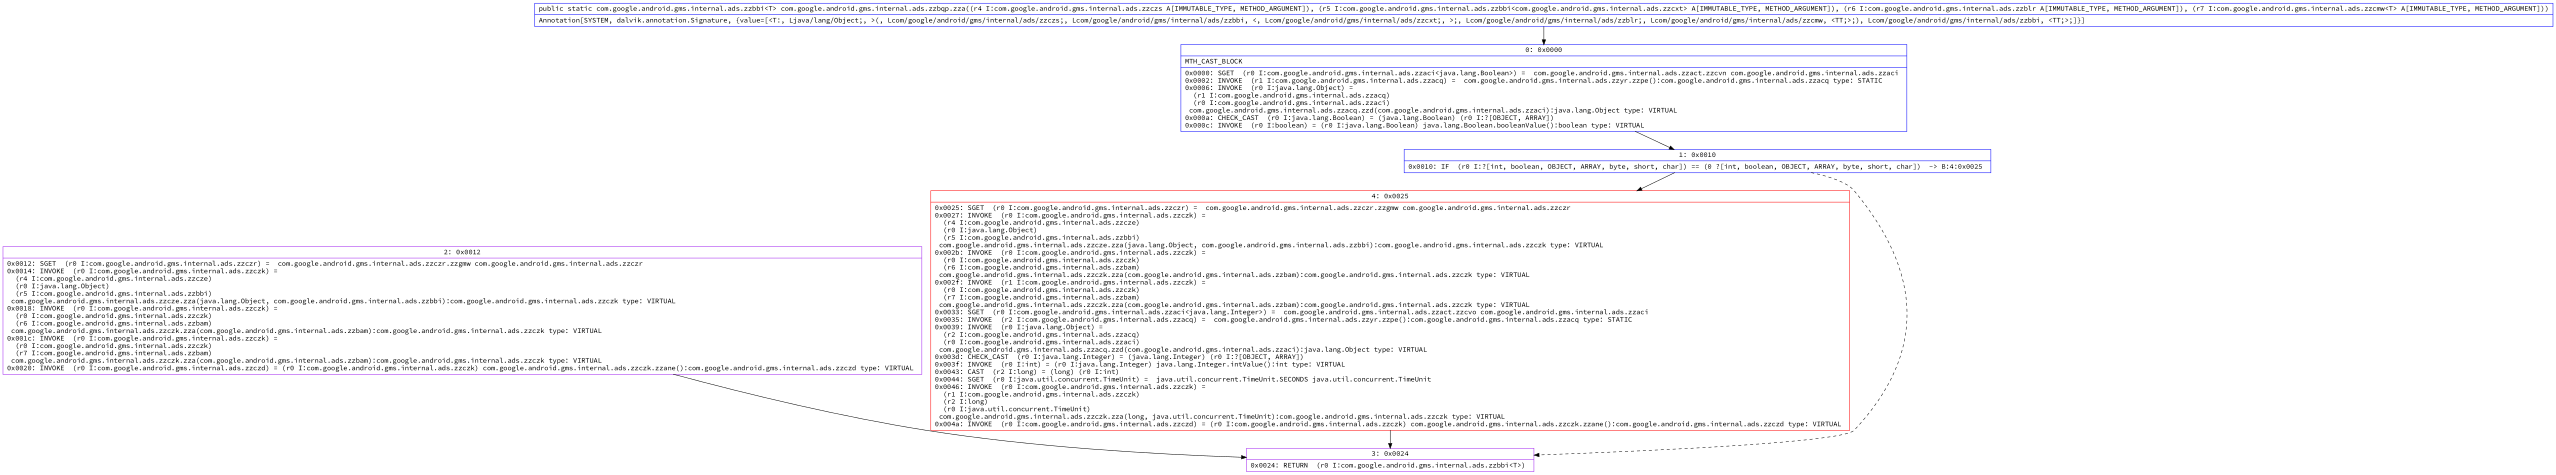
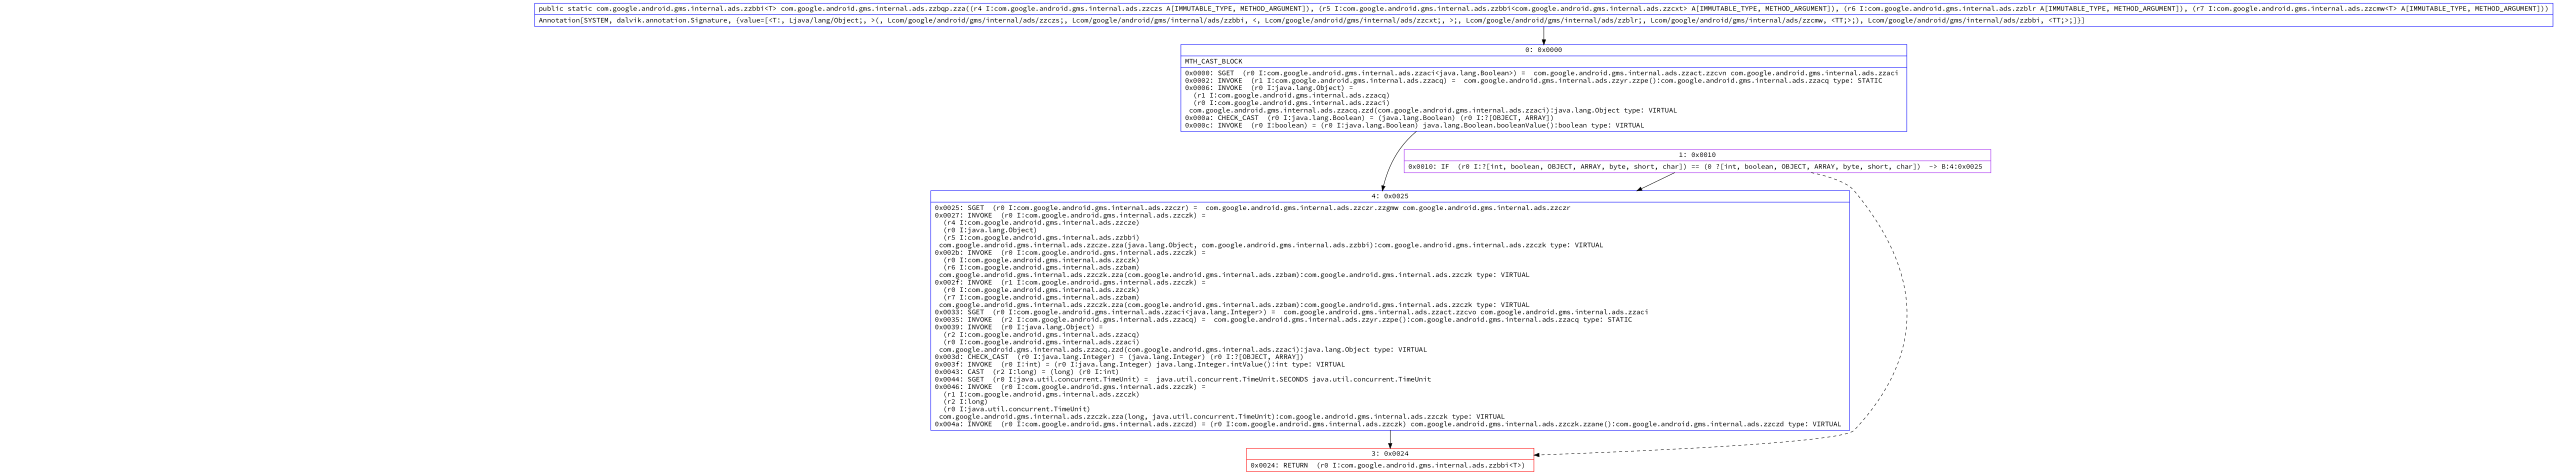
(1652, 139) -> (1396, 156)
(1698, 161) -> (1698, 161)
(462, 311) -> none
(1390, 311) -> (1390, 311)
(1390, 460) -> (1390, 460)
